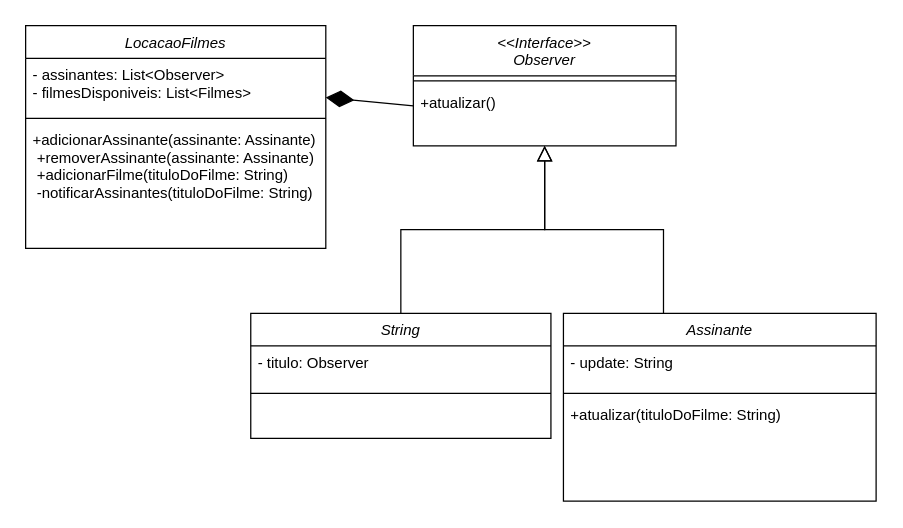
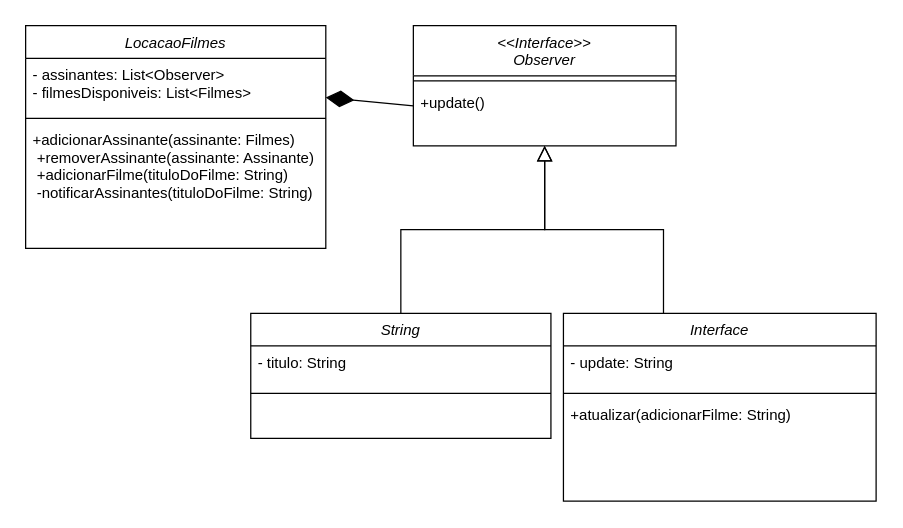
(467, 103) -> (458, 103)
(191, 140) -> (177, 140)
(719, 330) -> (719, 330)
(323, 363) -> (313, 363)
(691, 415) -> (695, 415)
